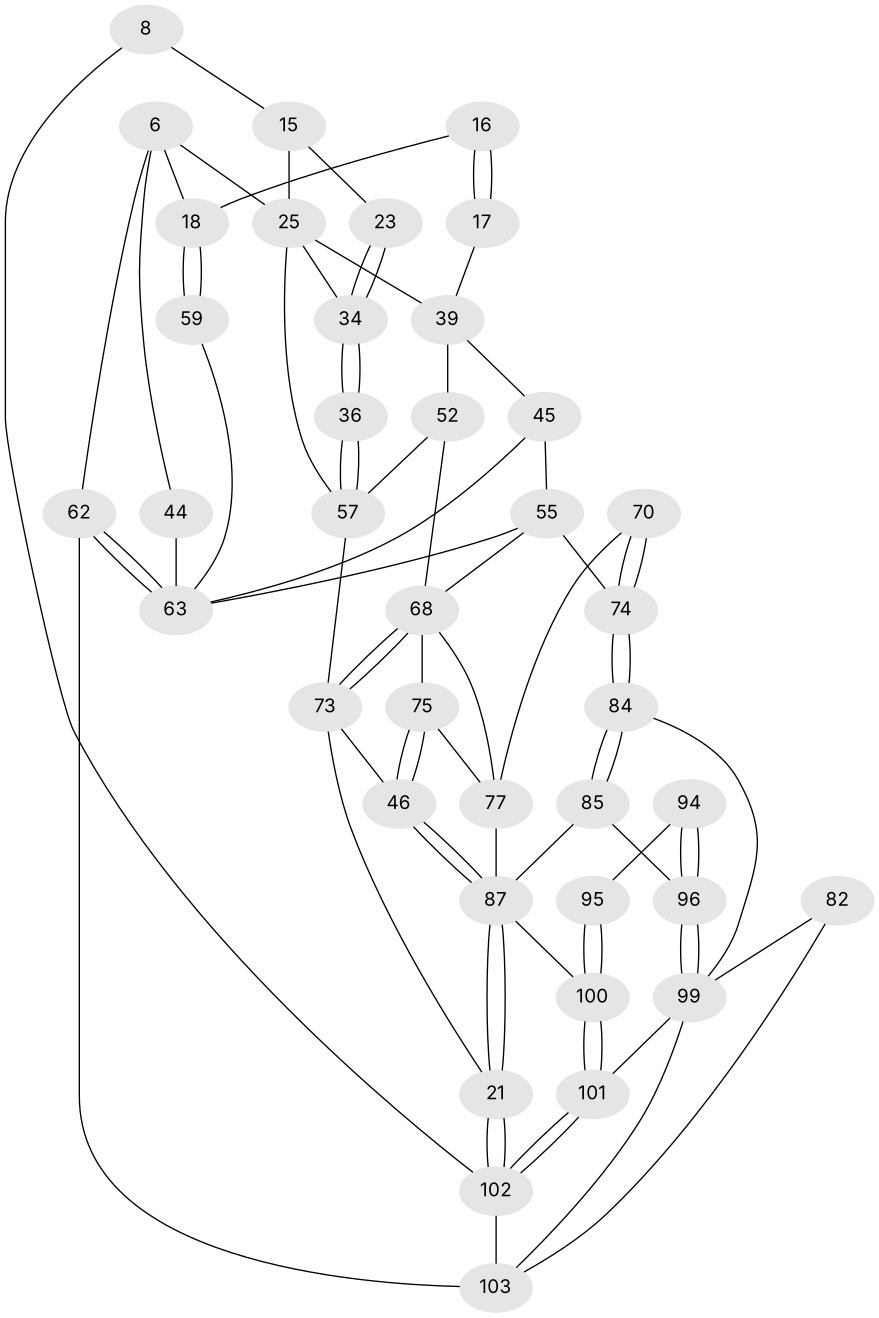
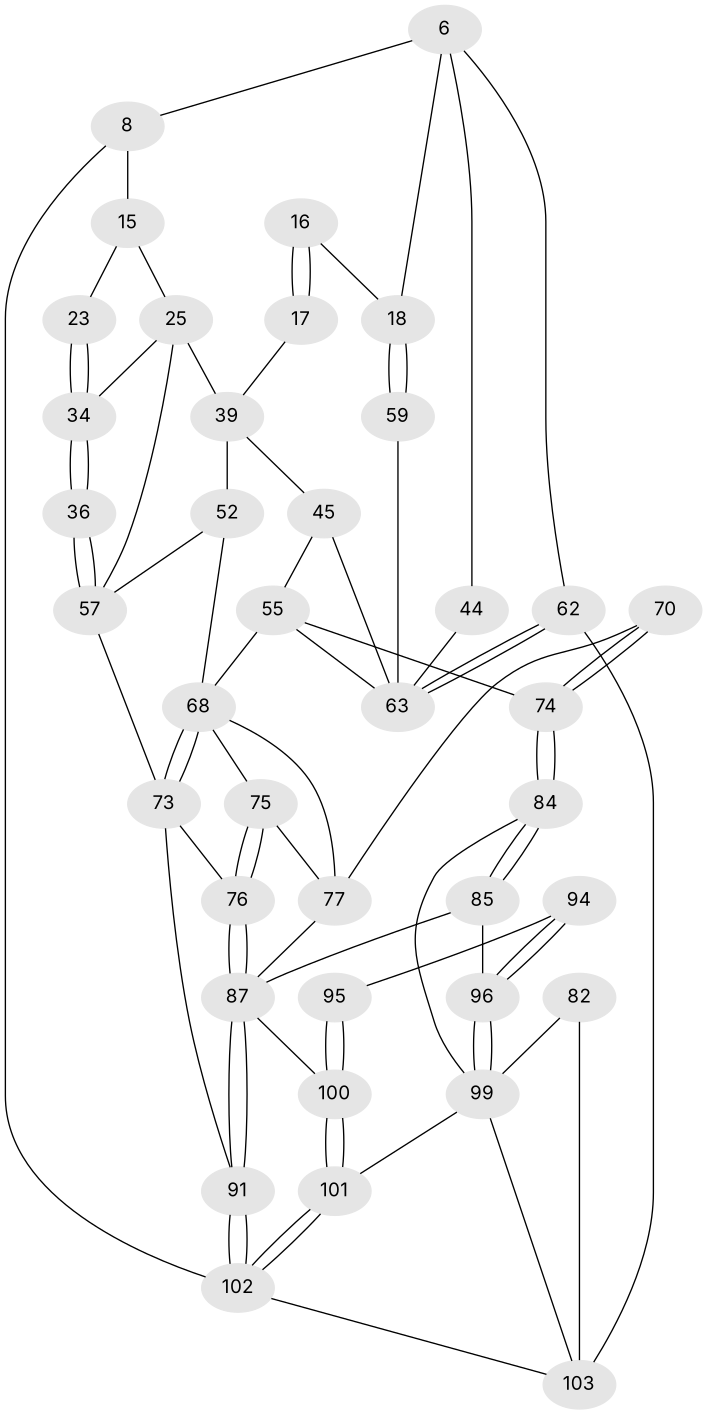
(223, 175) -> (286, 78)
(399, 804) -> (238, 901)
(496, 1094) -> (238, 1191)
